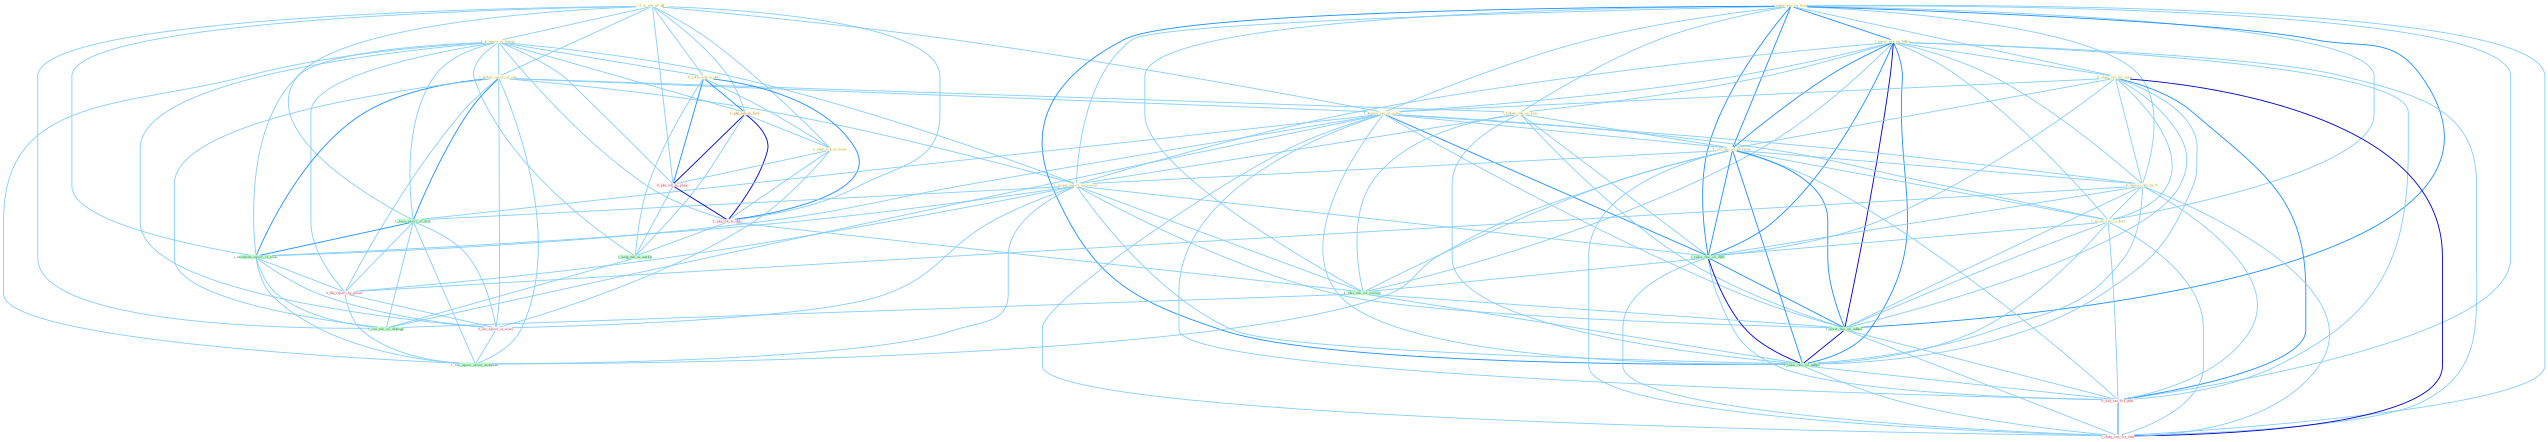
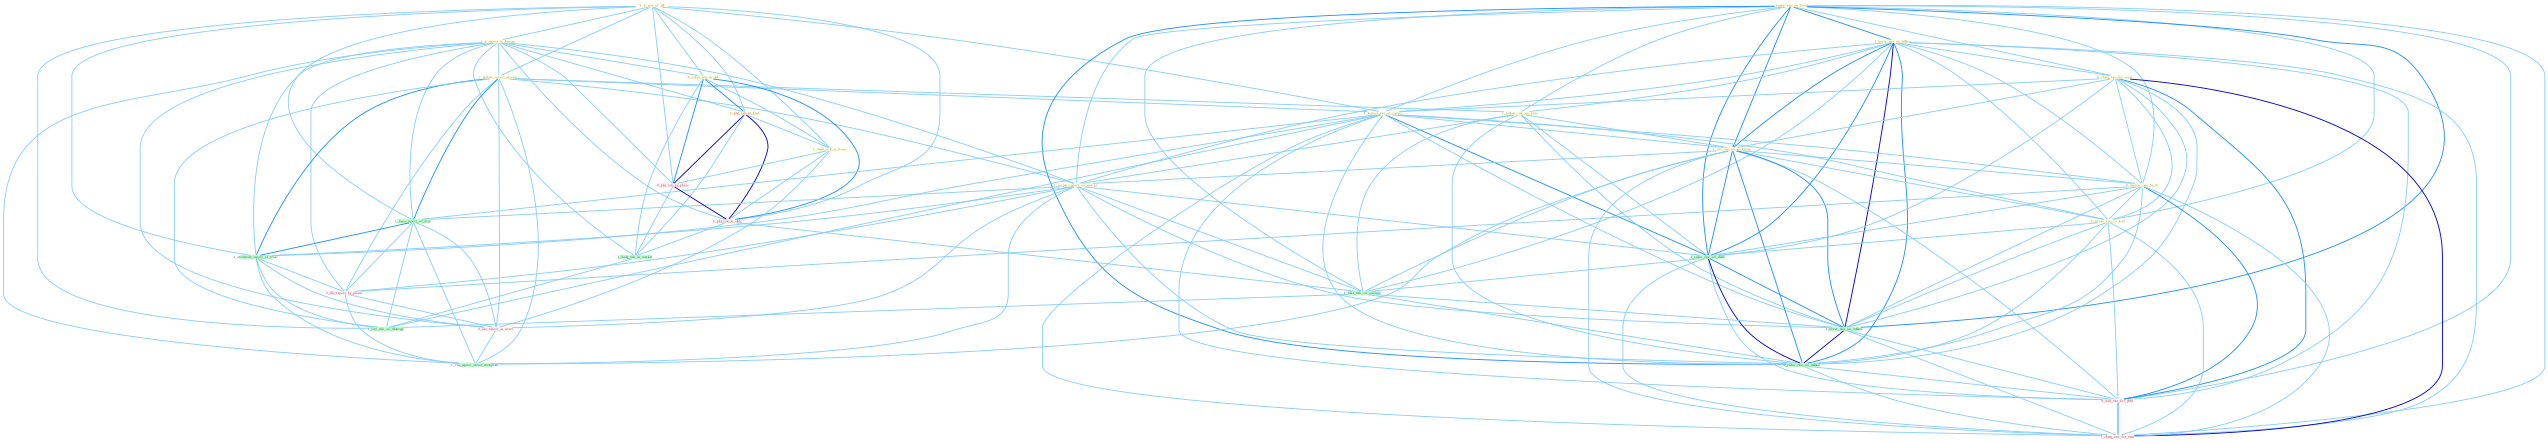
(2257, 307) -> (2257, 307)
